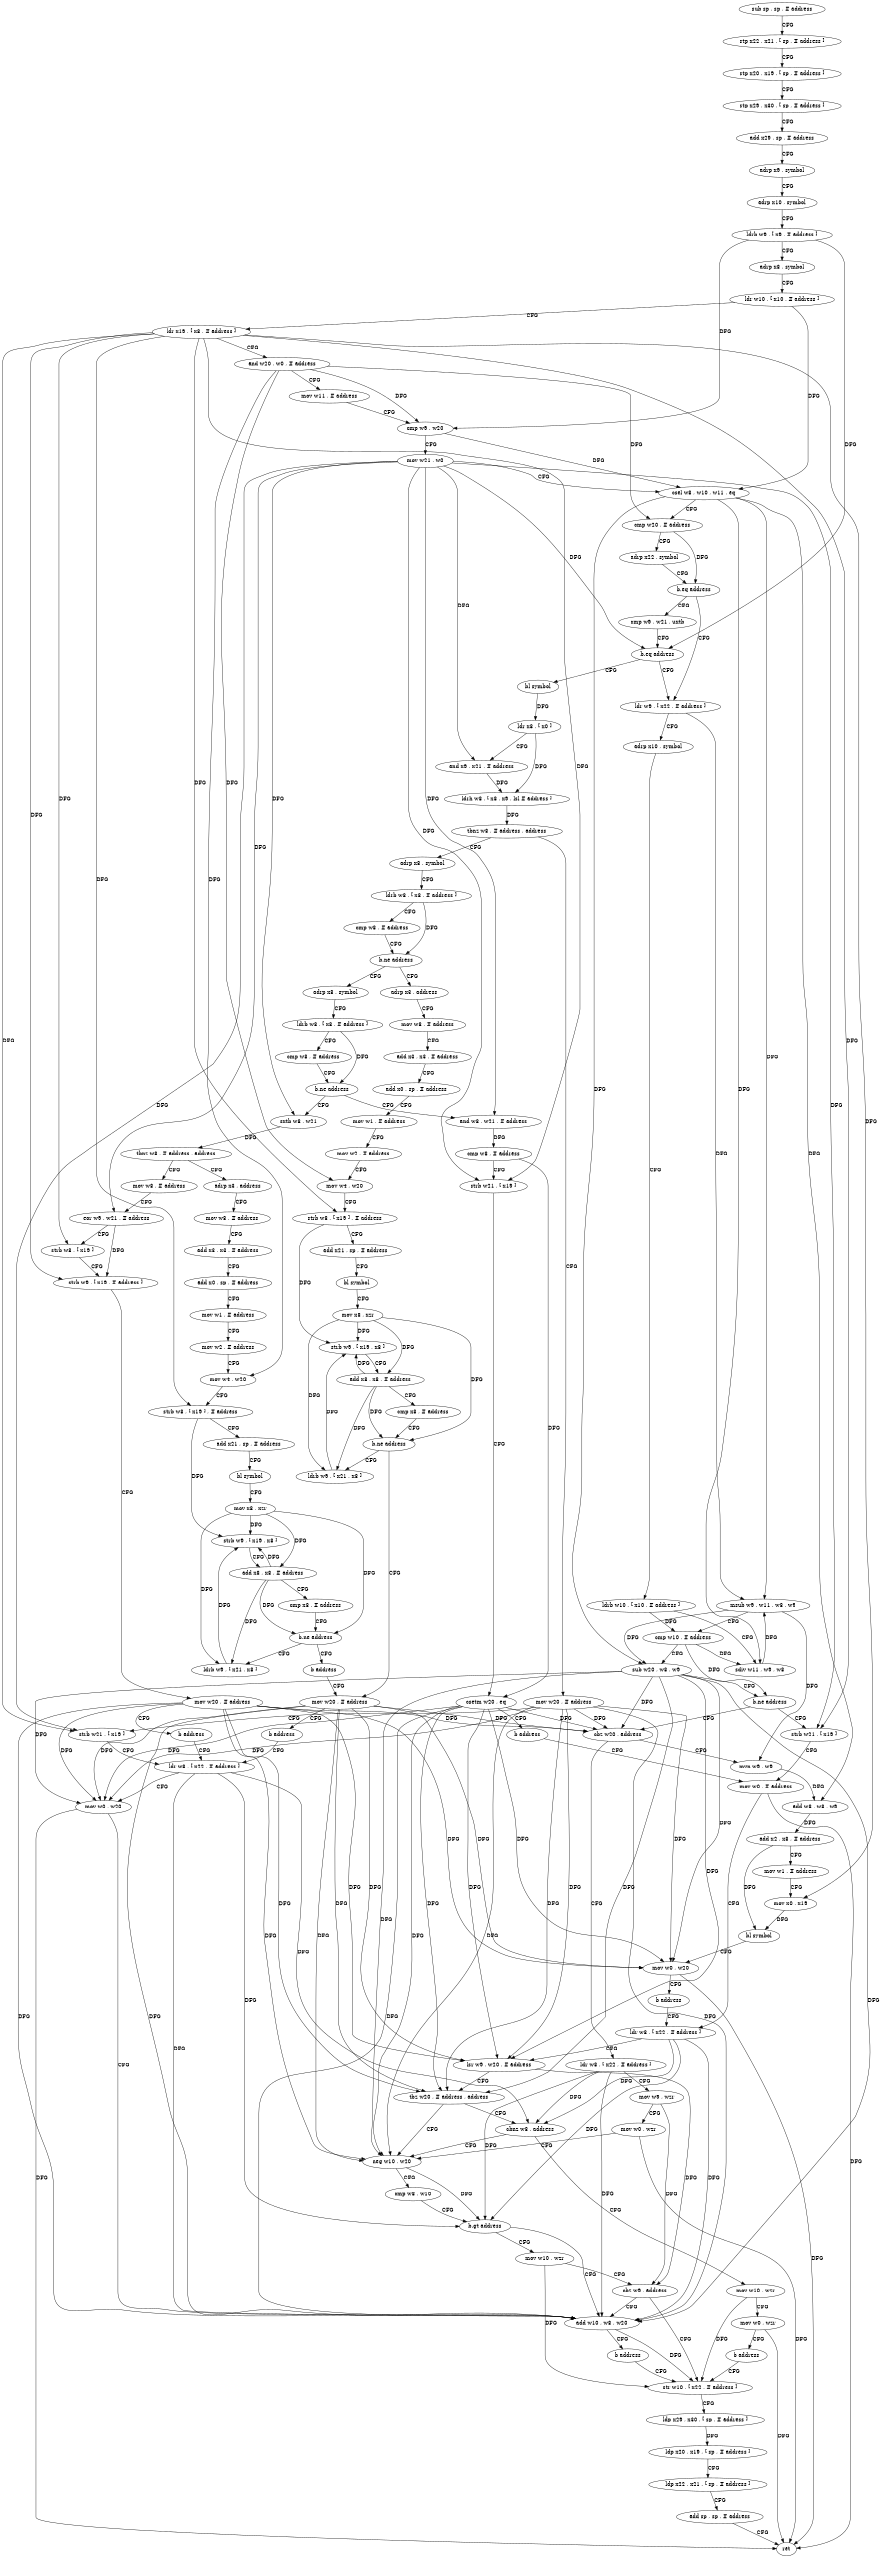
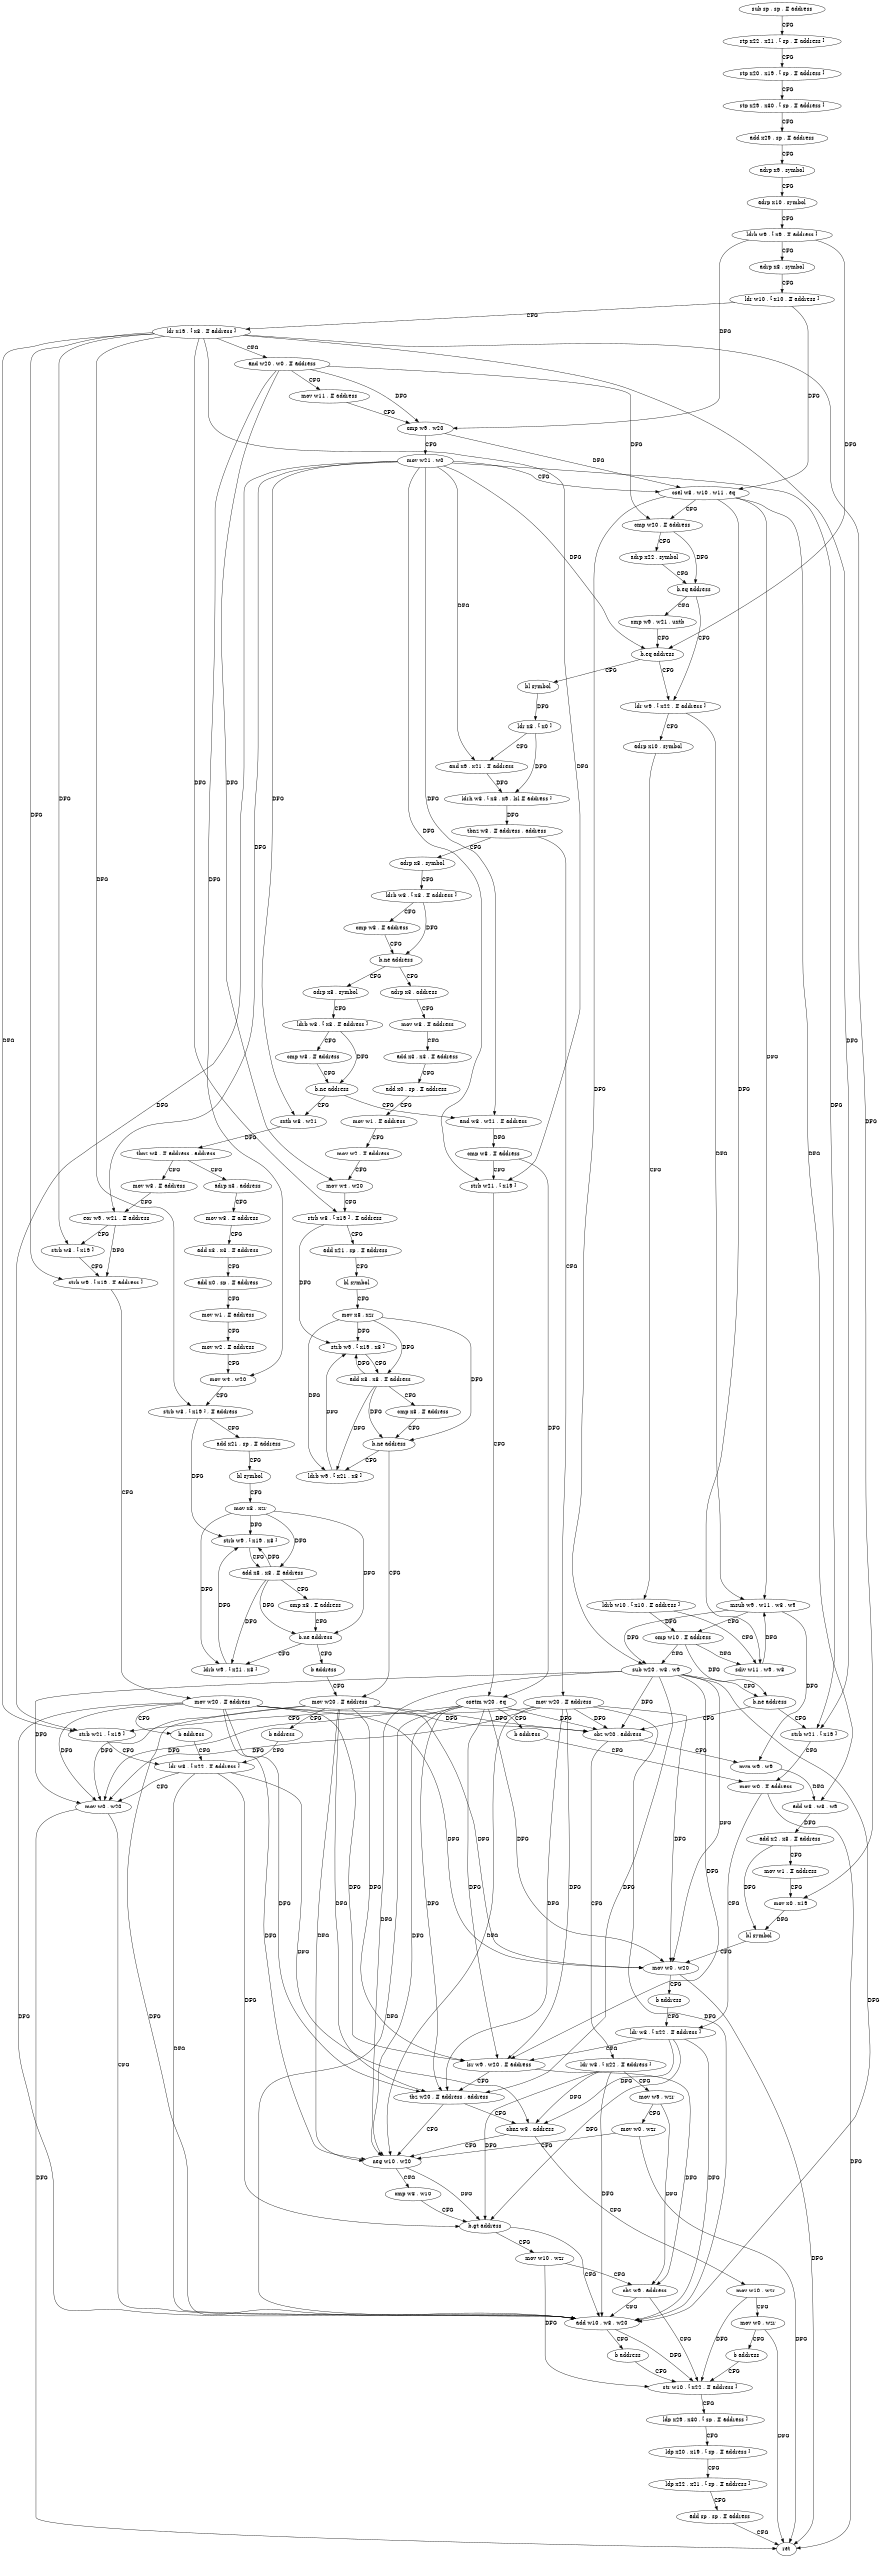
(713, 2436) -> (712, 2436)
